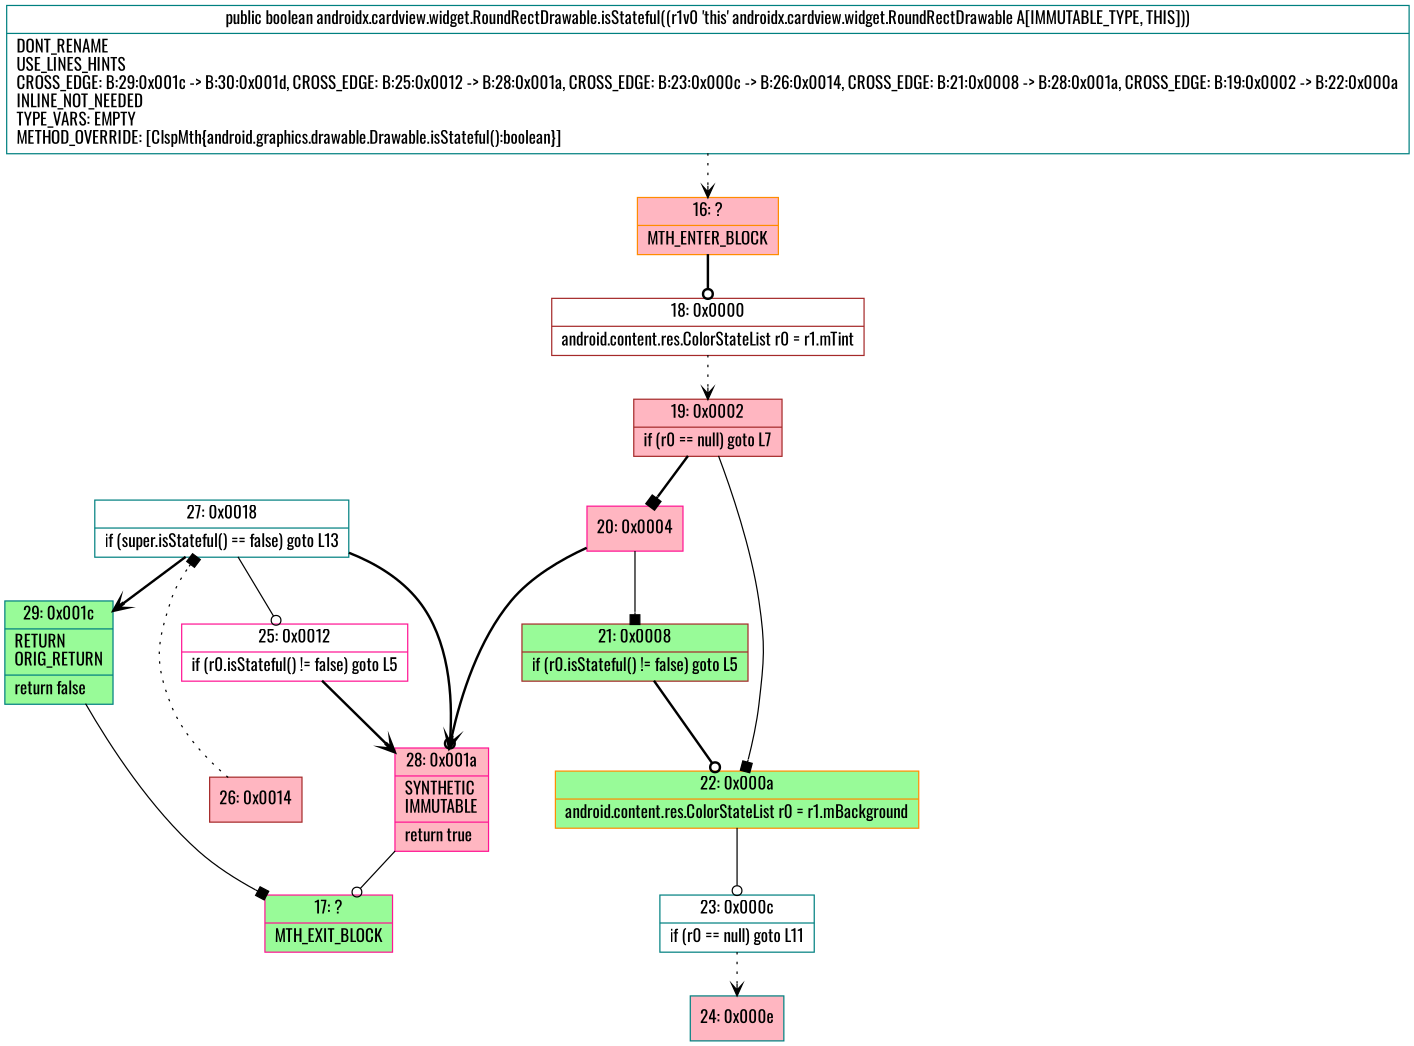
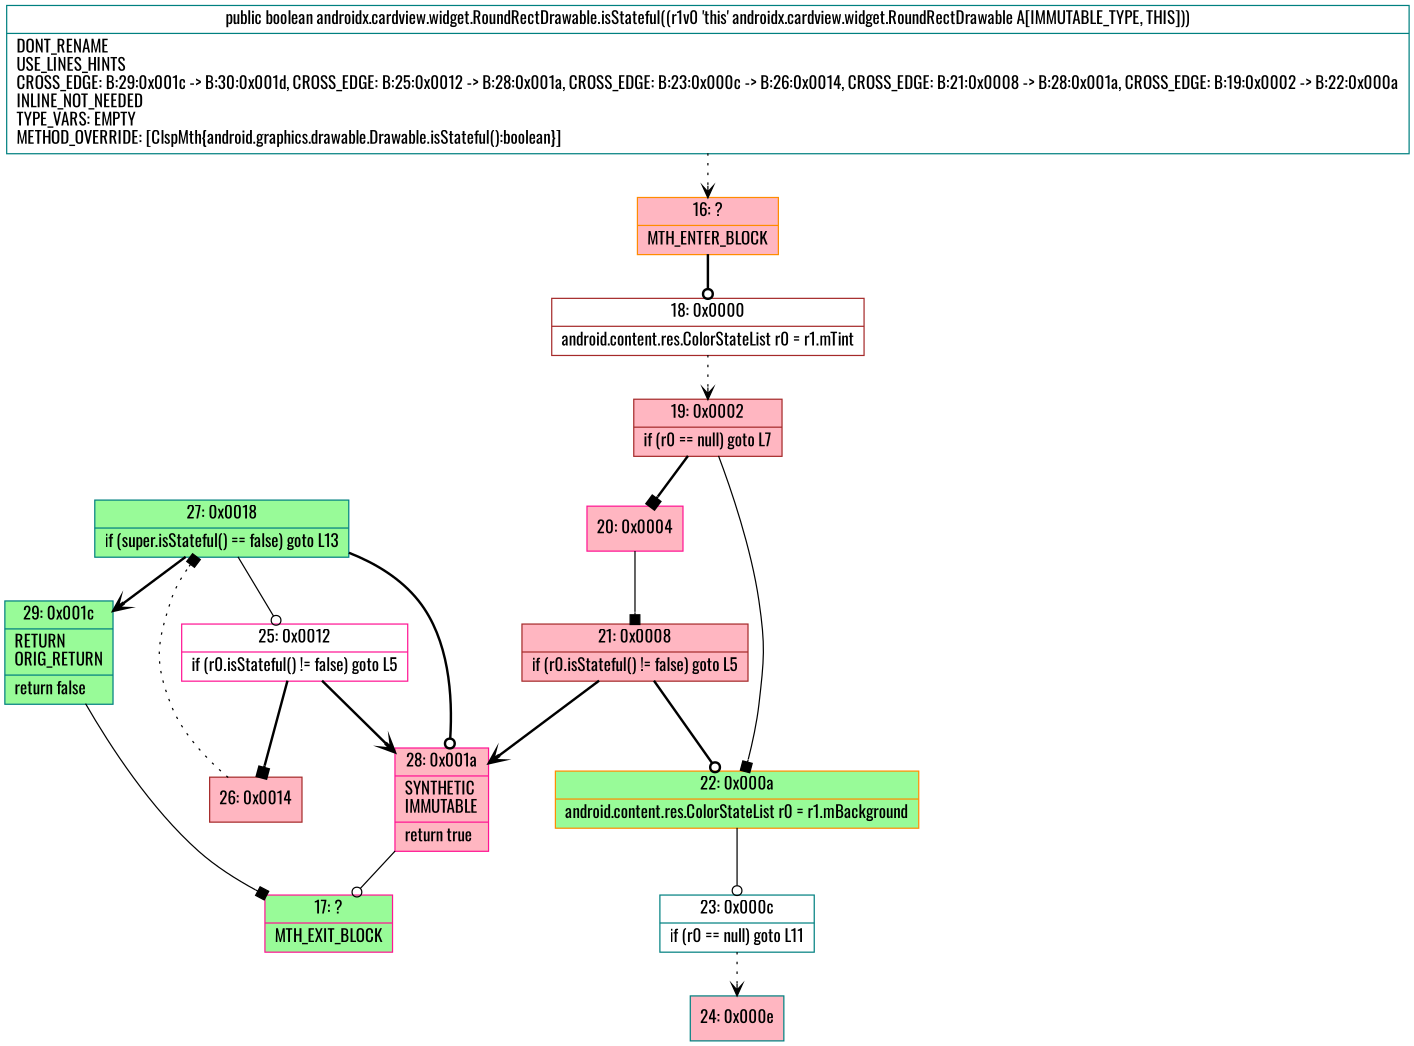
(222, 529) -> (222, 529)
(495, 624) -> (549, 718)
(635, 653) -> (635, 653)
none -> (276, 723)
